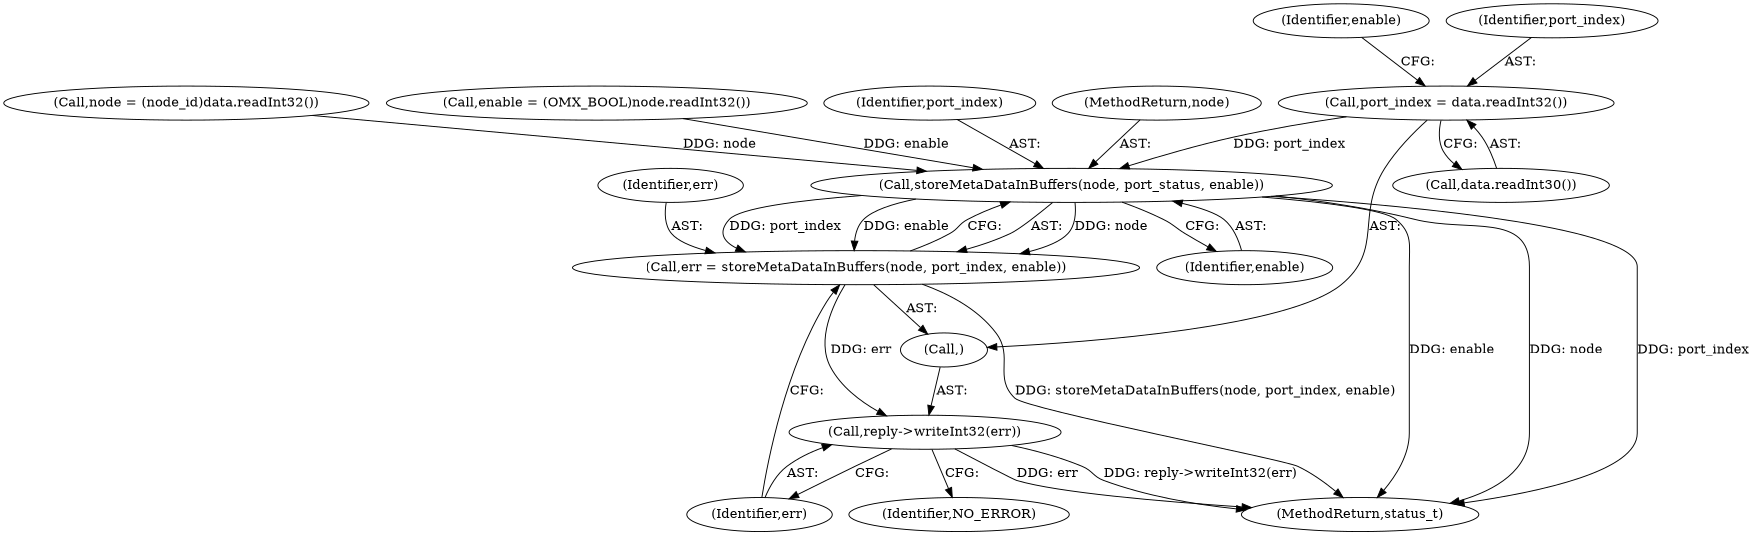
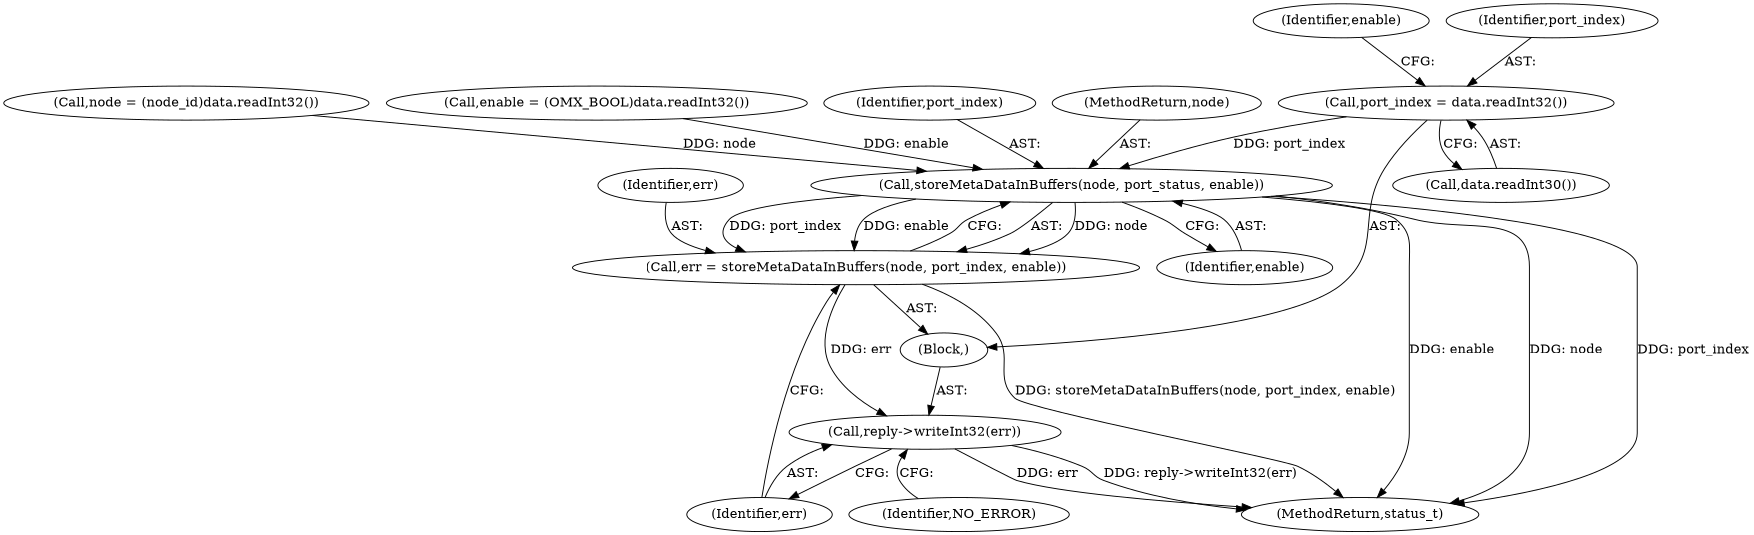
(597, 103) -> (597, 103)
(944, 350) -> (944, 350)
(940, 469) -> (900, 481)
